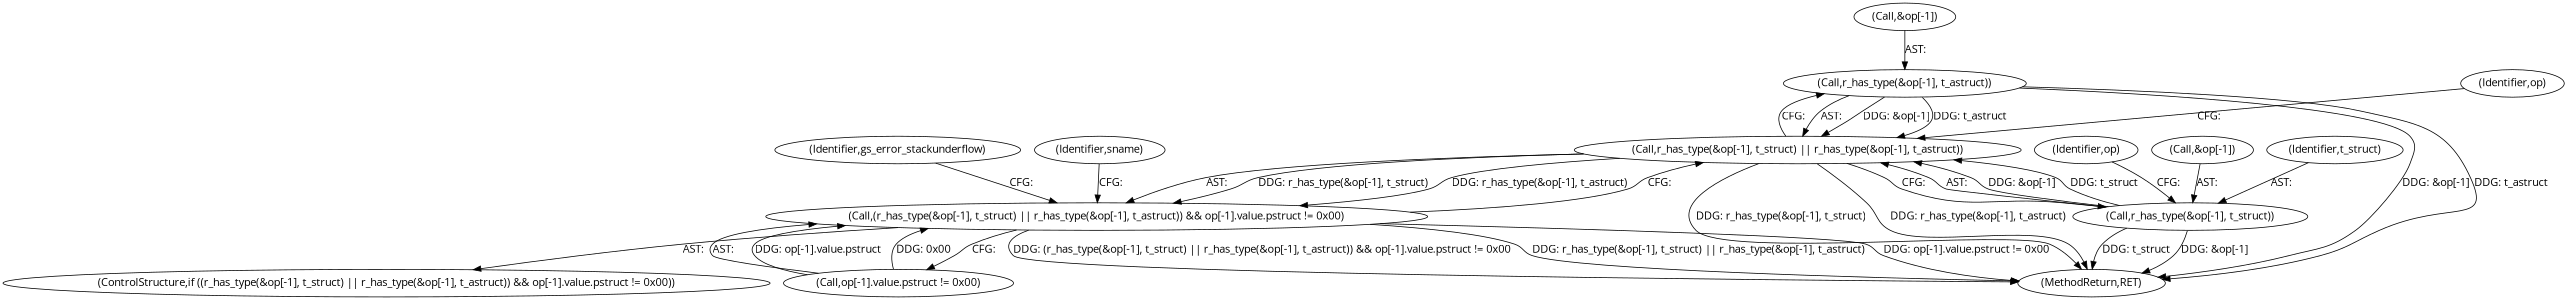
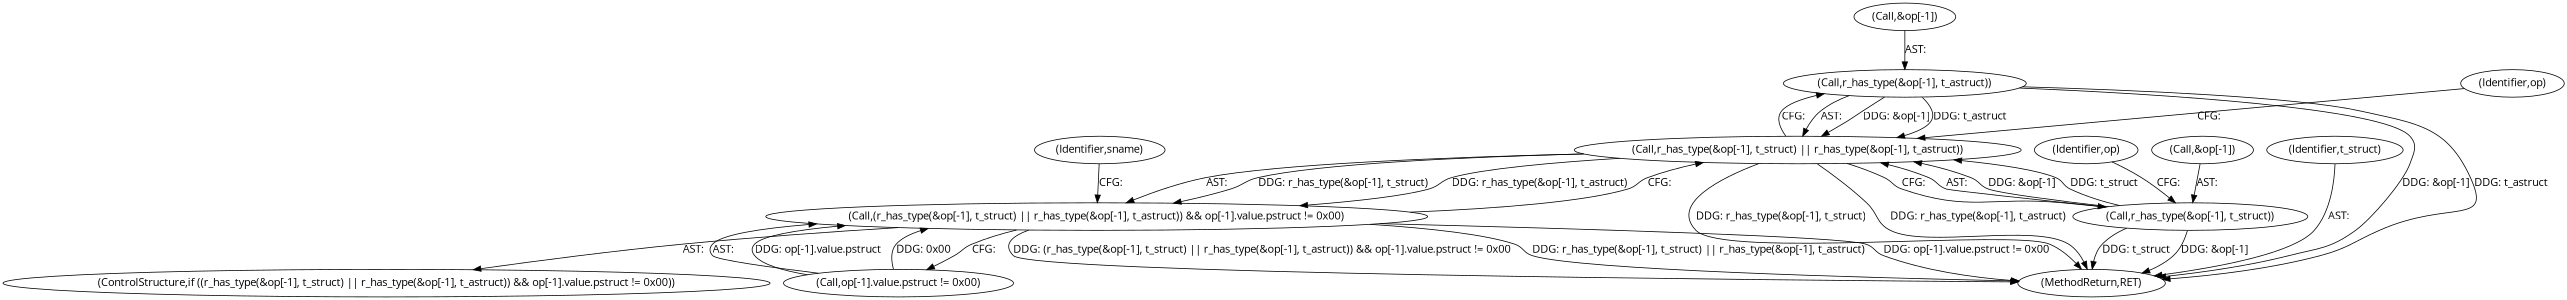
(898, 150) -> none
(2267, 181) -> (2275, 251)
